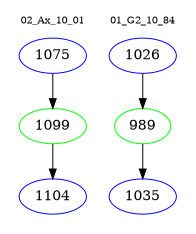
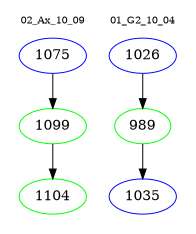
(53, 21) -> (53, 21)
(143, 21) -> (143, 21)
(53, 197) -> (53, 197)
